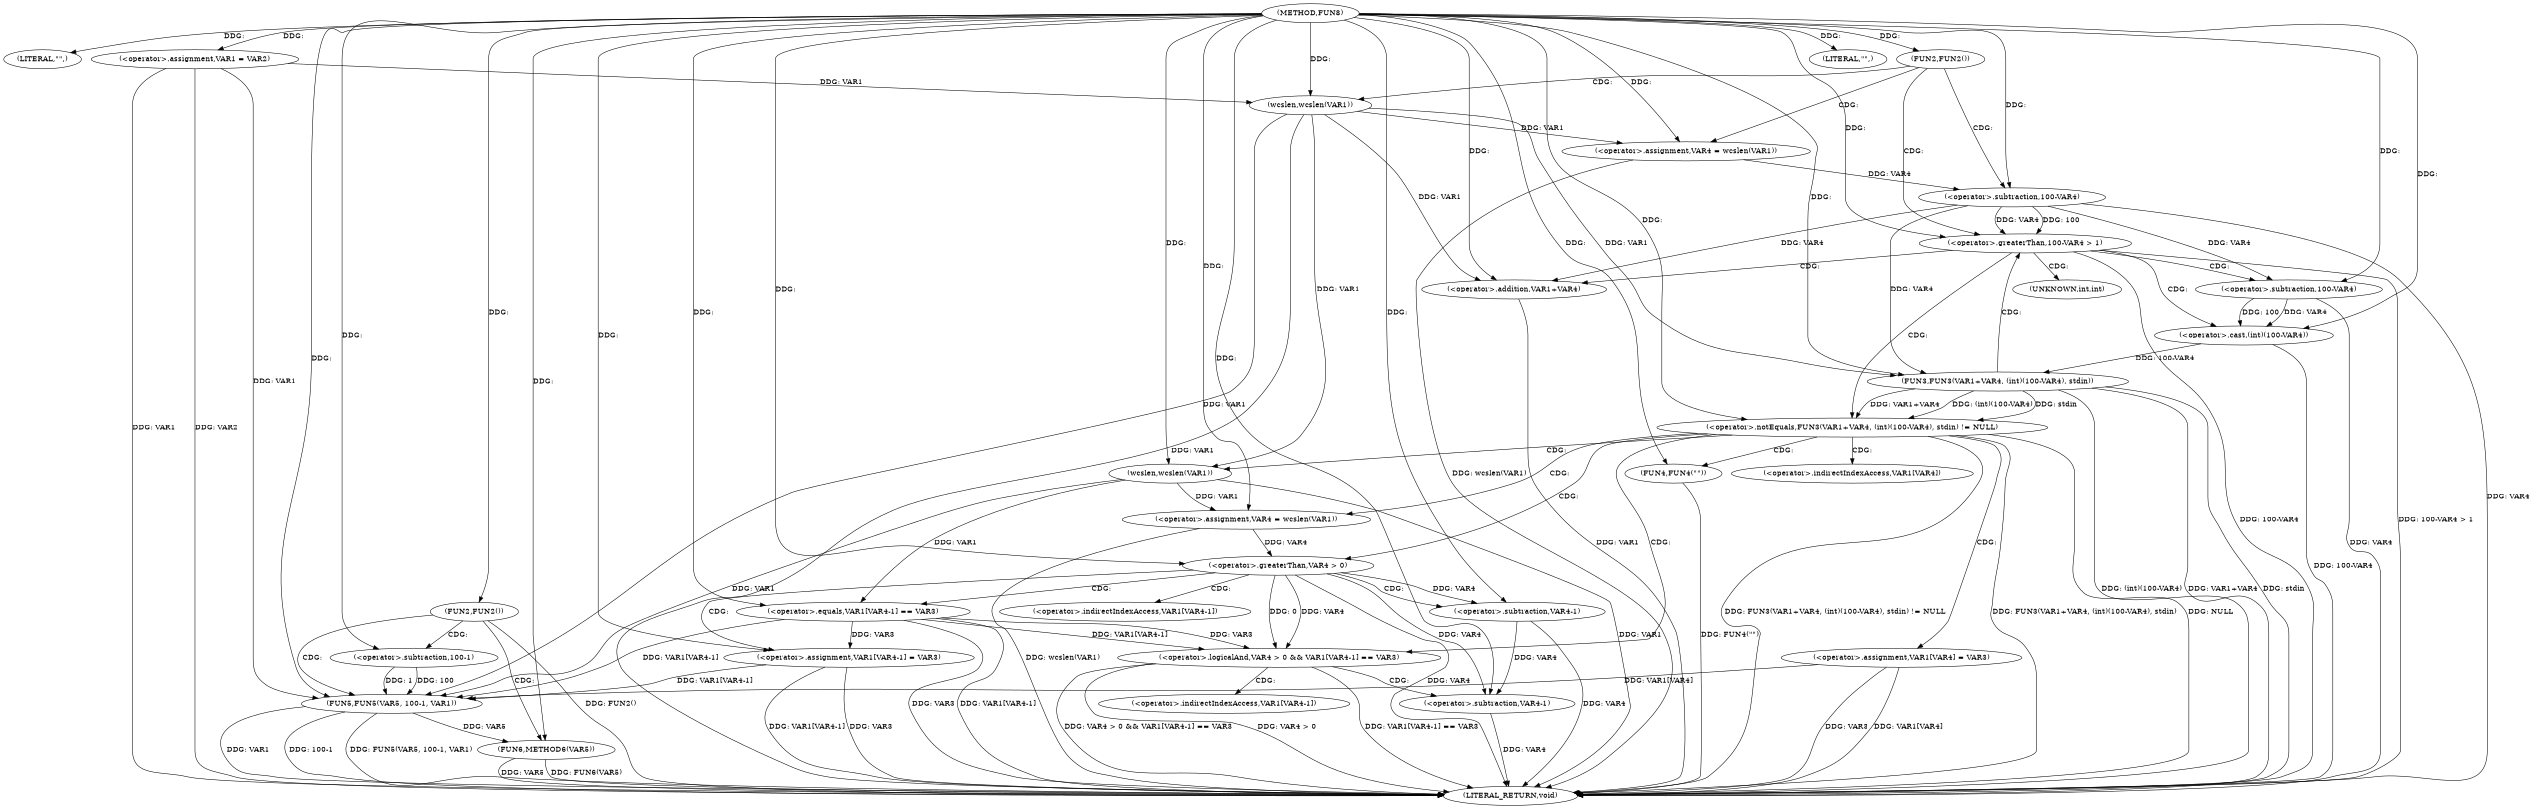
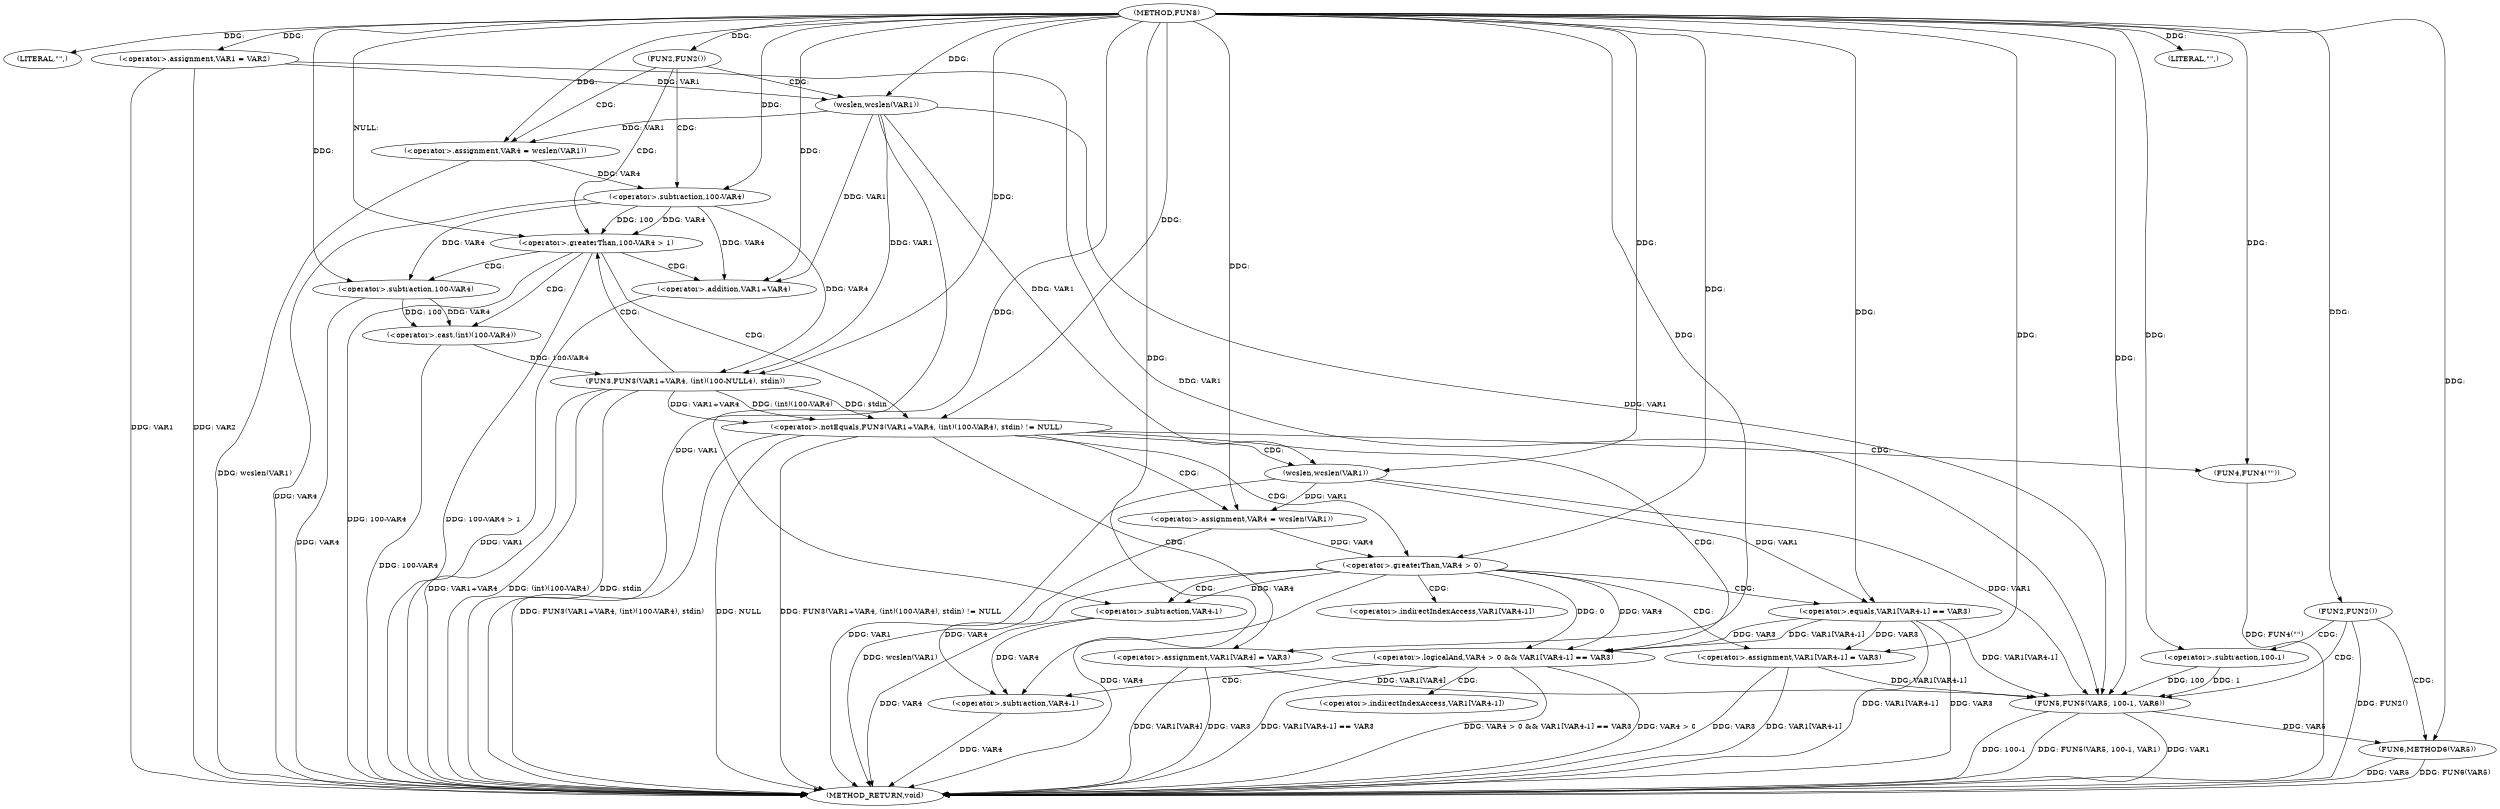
(2065, 28) -> (1685, 359)
(1857, 128) -> (367, 128)
(2067, 289) -> none
(1998, 382) -> (685, 382)
(1852, 474) -> none
(392, 704) -> (2100, 704)
(1510, 796) -> (875, 796)
